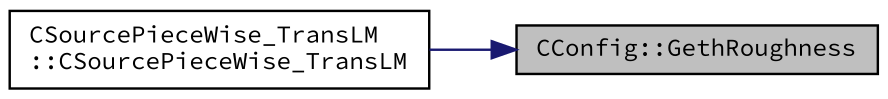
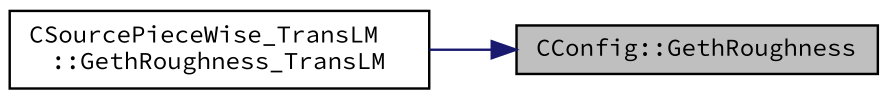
(219, 50) -> (219, 50)
